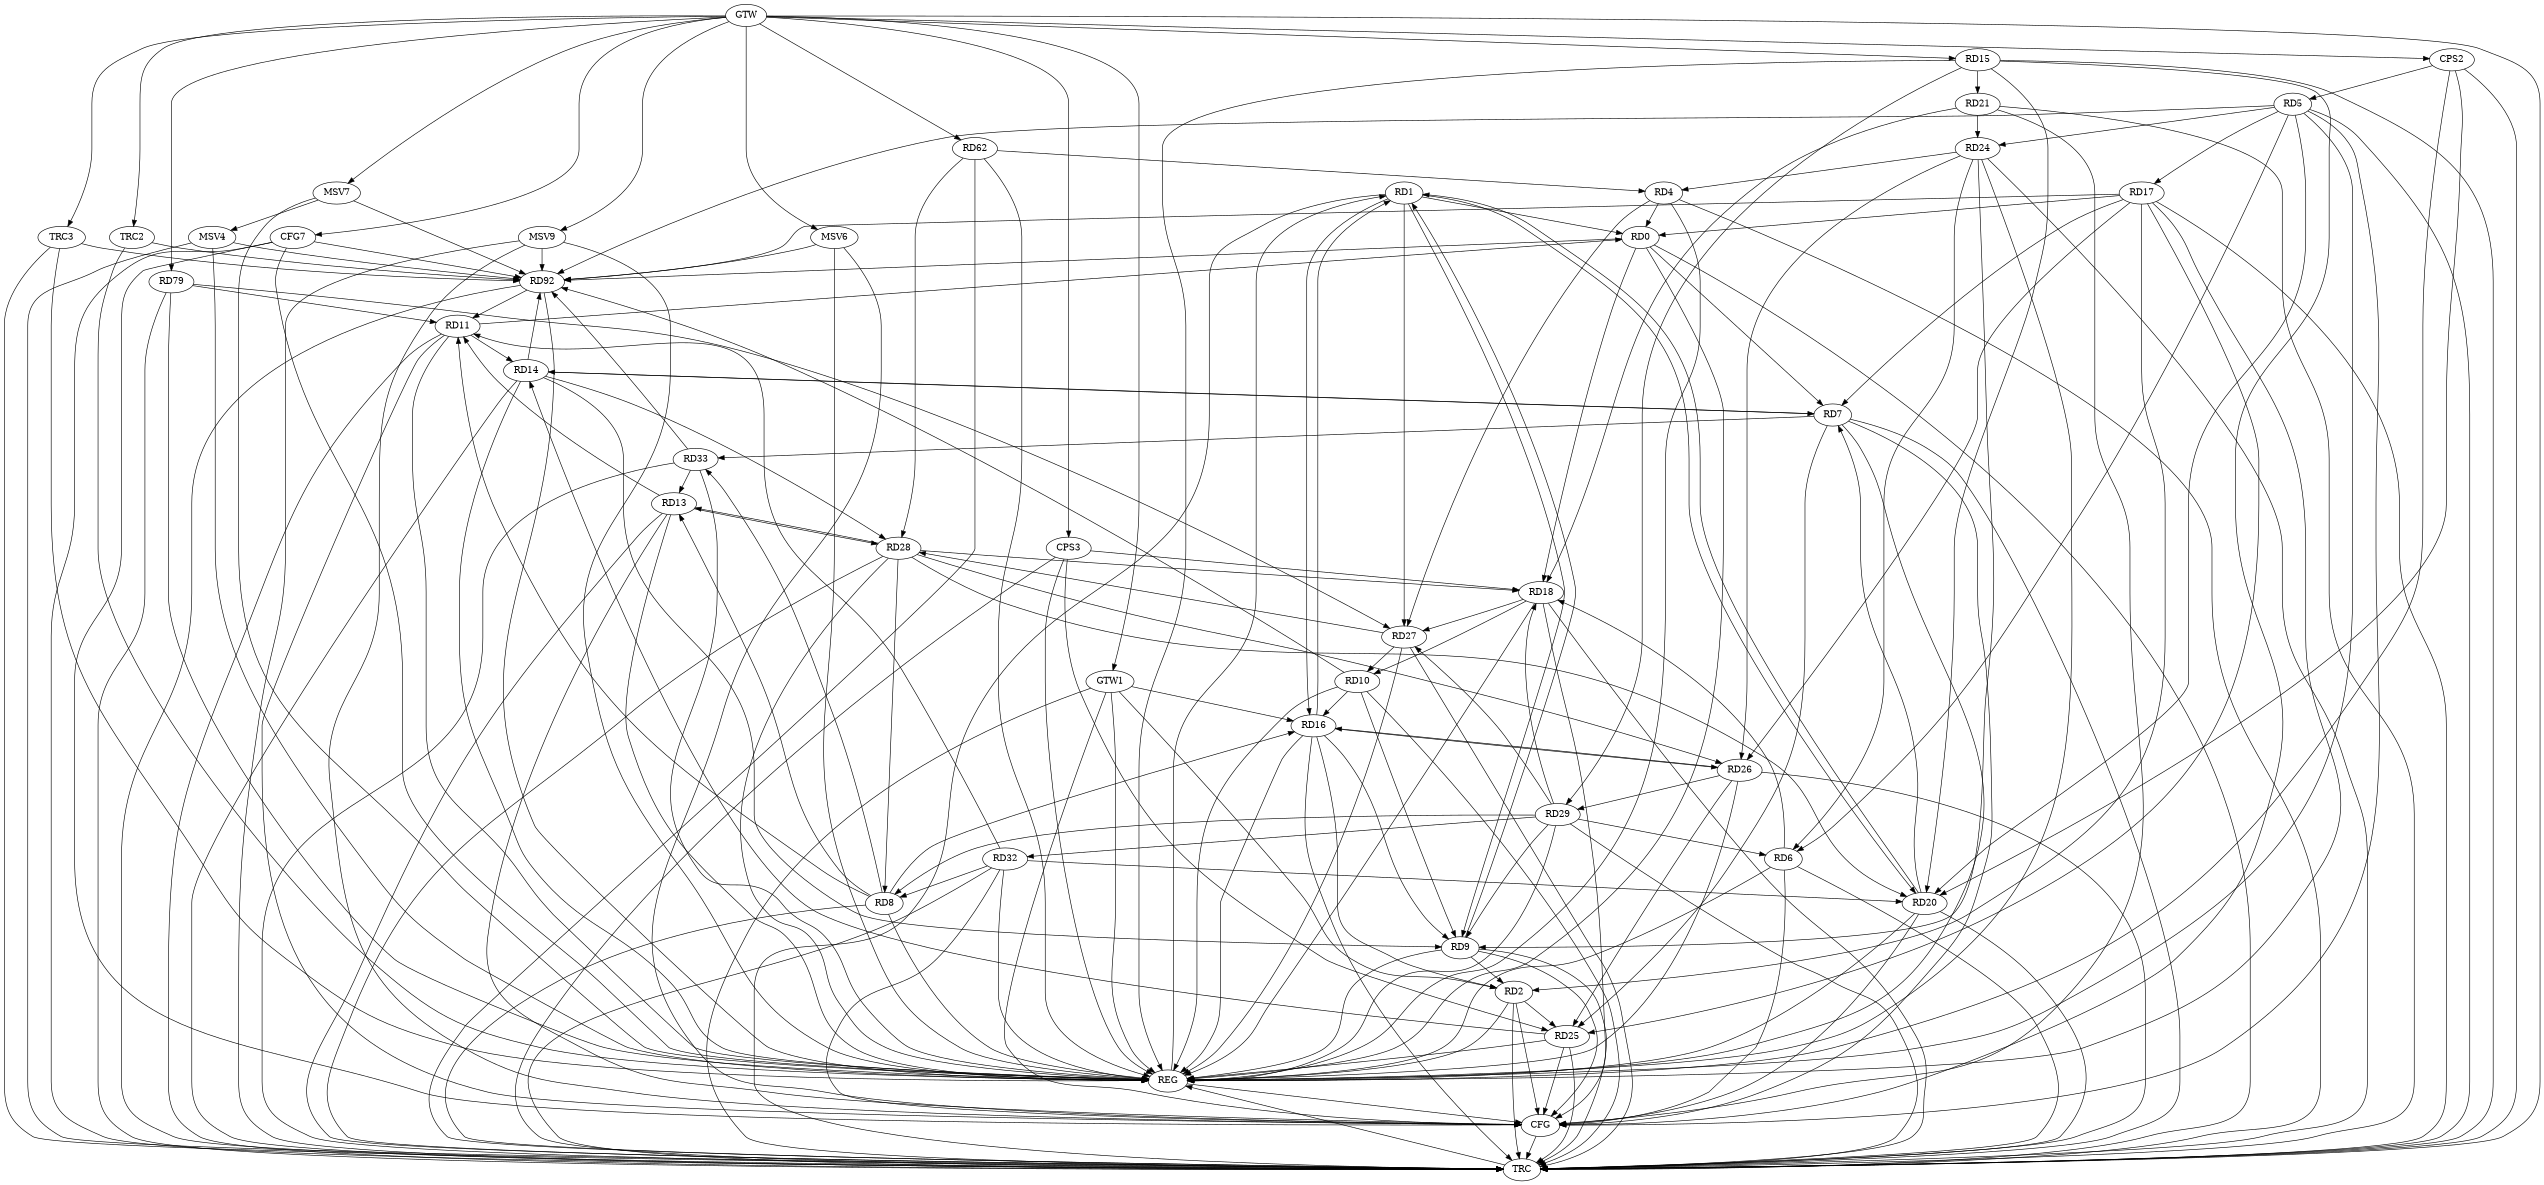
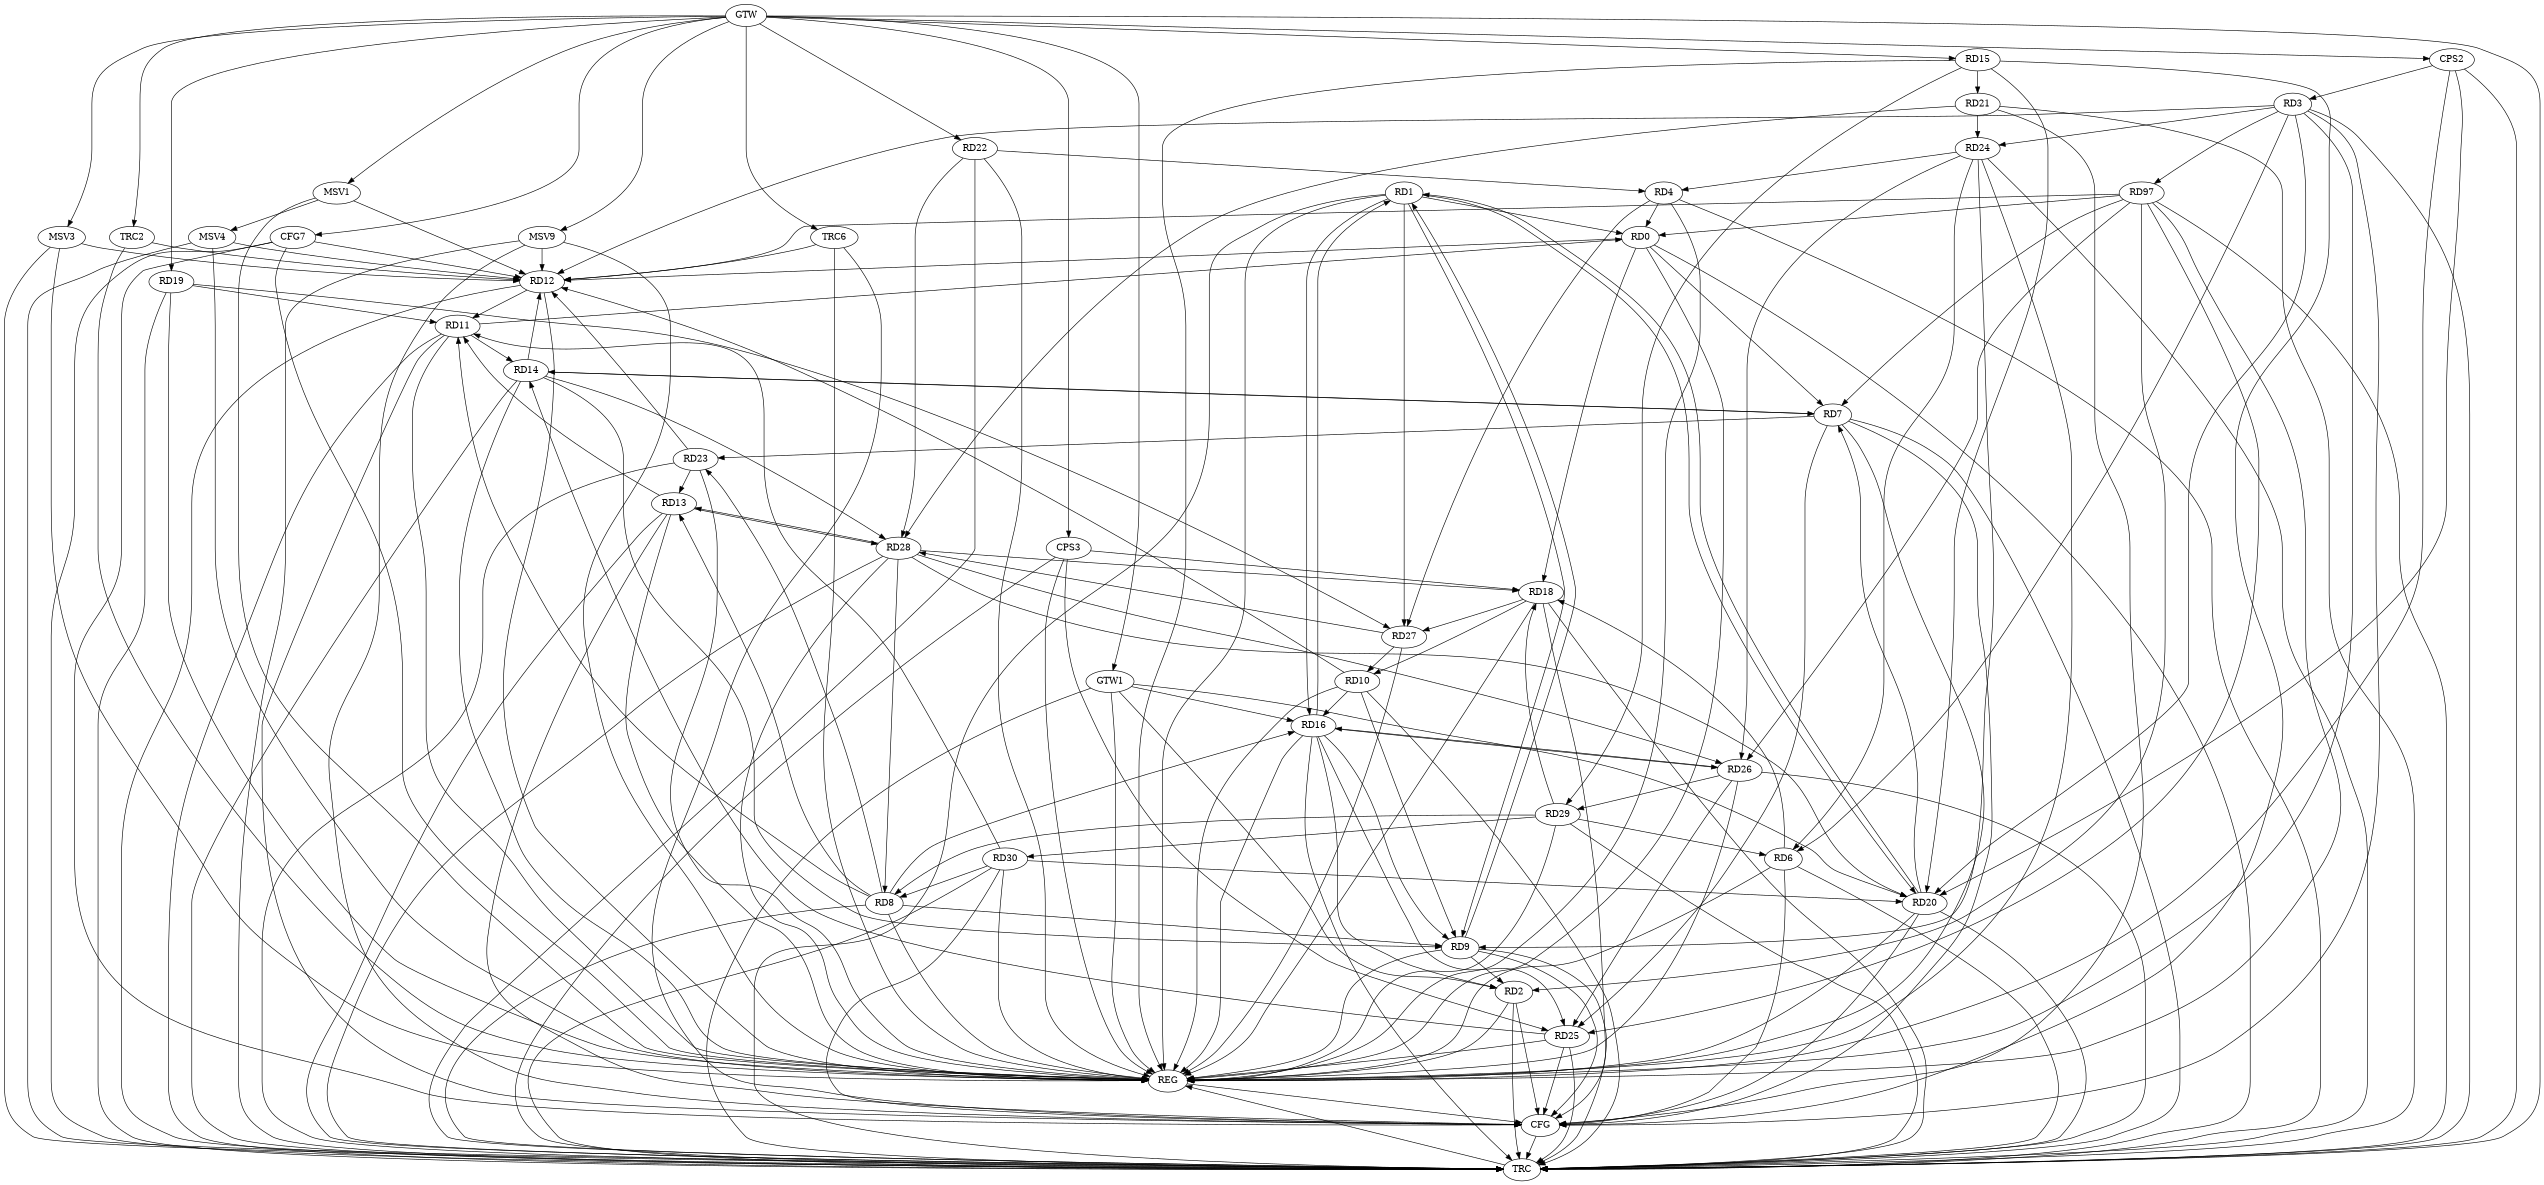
(2293, 104) -> (2293, 104)
(975, 149) -> (975, 149)
(337, 193) -> (337, 193)
(2142, 193) -> (2142, 193)
(62, 237) -> (62, 237)
(834, 237) -> (834, 237)
(1685, 255) -> (1392, 169)
(171, 282) -> (171, 282)
(542, 282) -> (542, 282)
(696, 459) -> (696, 459)
(1255, 607) -> (1245, 595)
(1493, 721) -> none
(1005, 859) -> (1005, 859)
(2493, 872) -> none
(1506, 876) -> (1169, 925)
(1572, 915) -> none
(1538, 1012) -> (1407, 919)
(1071, 1085) -> (1569, 758)
